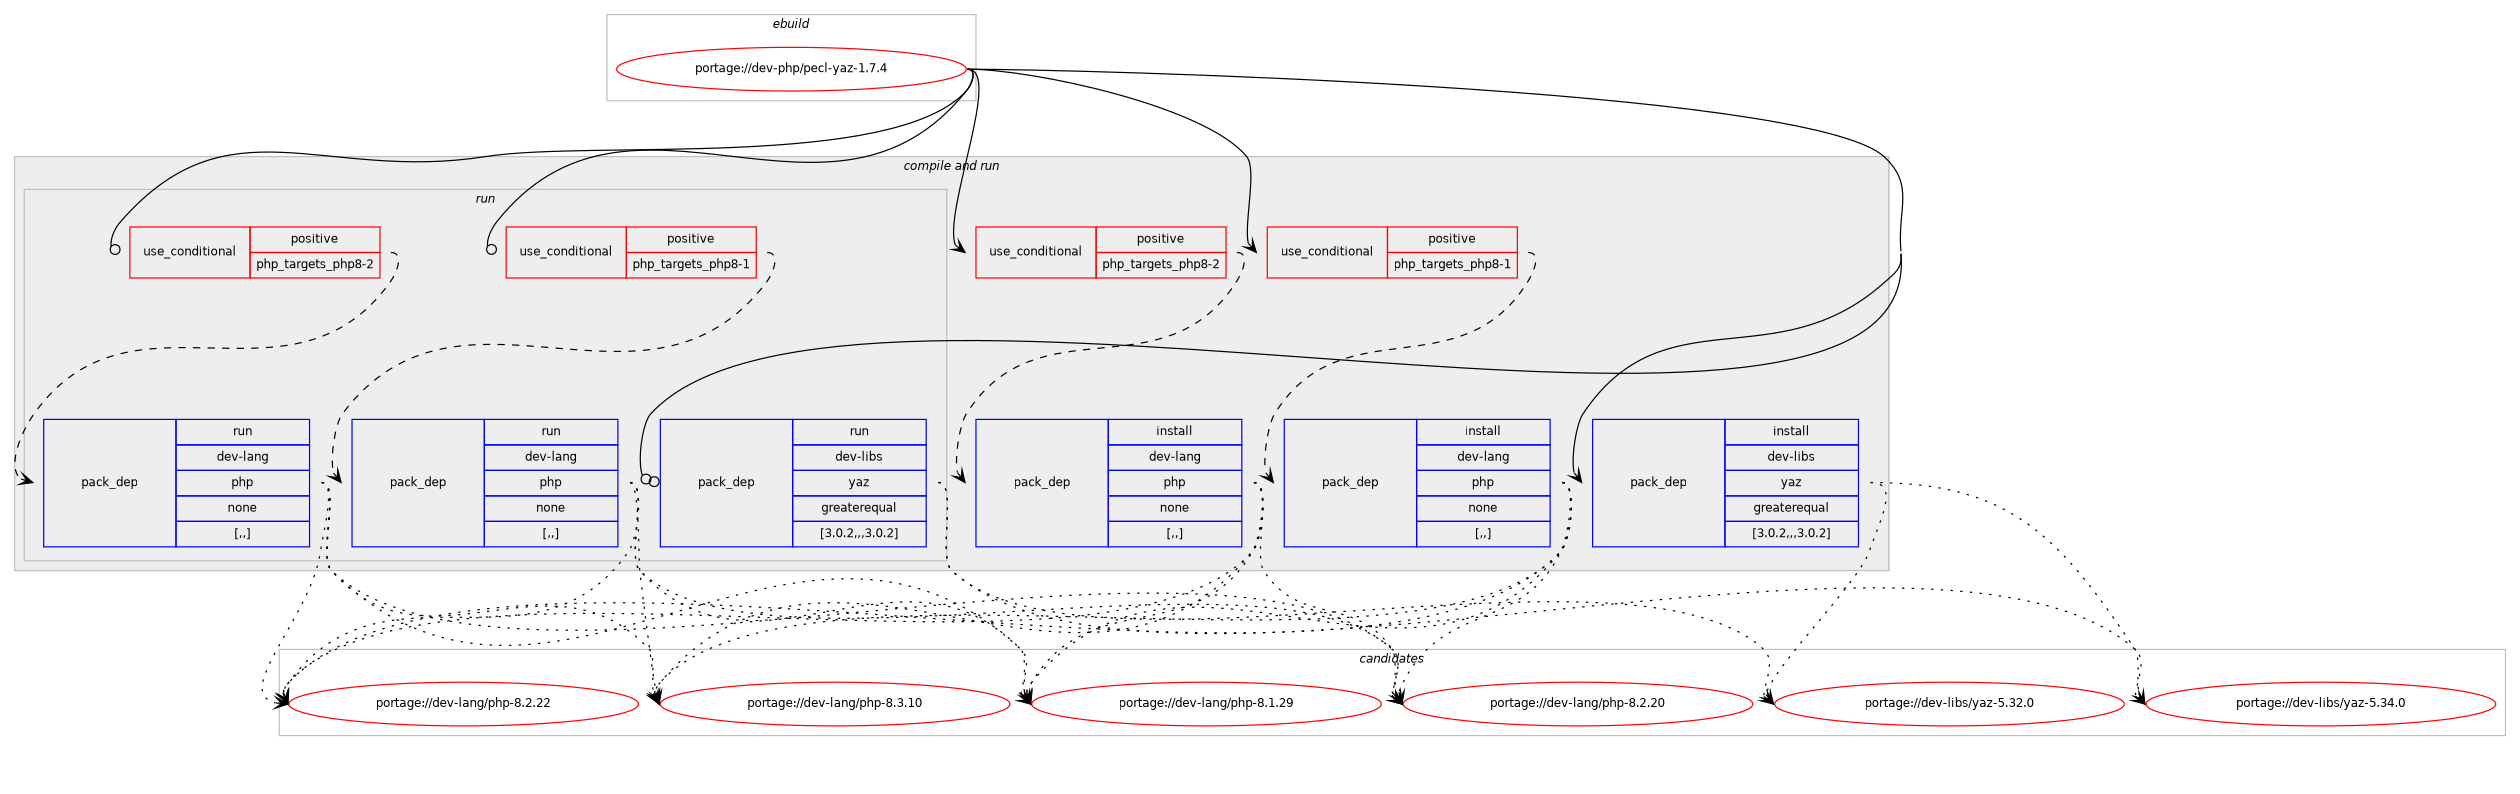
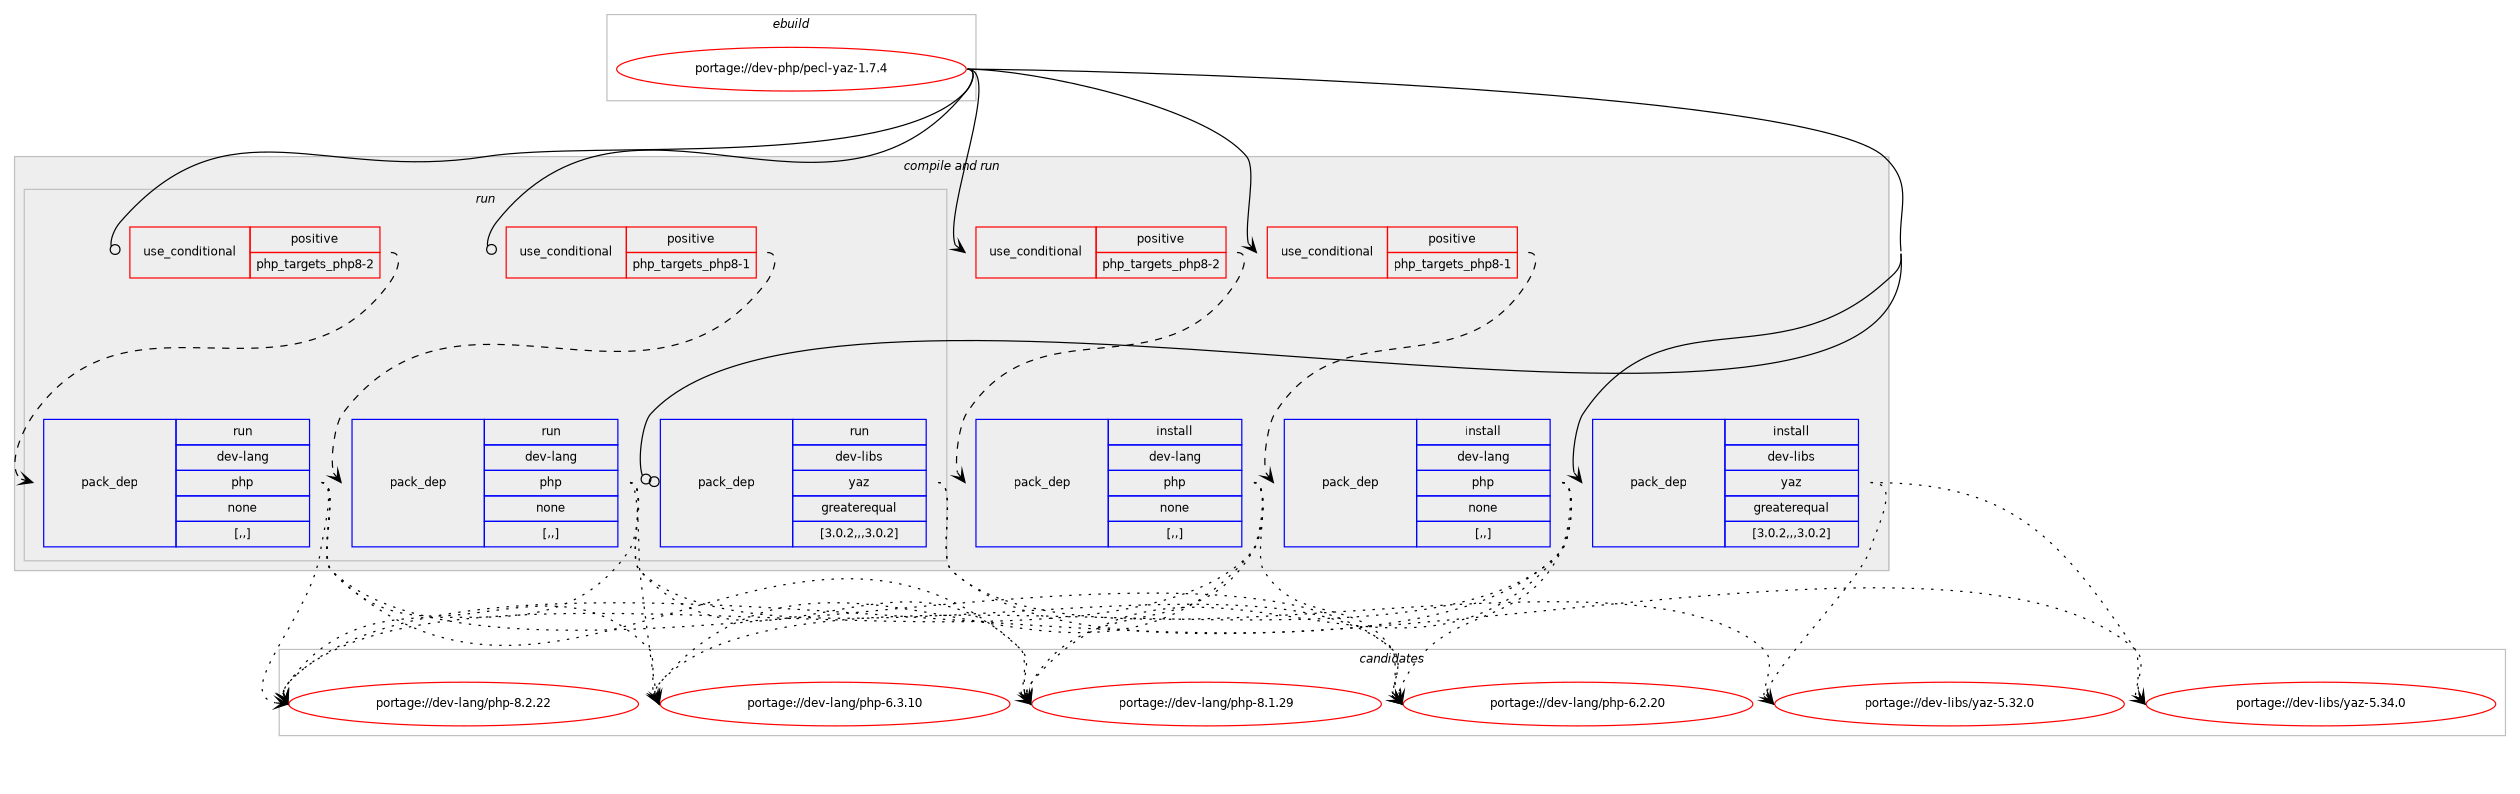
(835, 704) -> (835, 704)
(1578, 704) -> (1578, 704)
